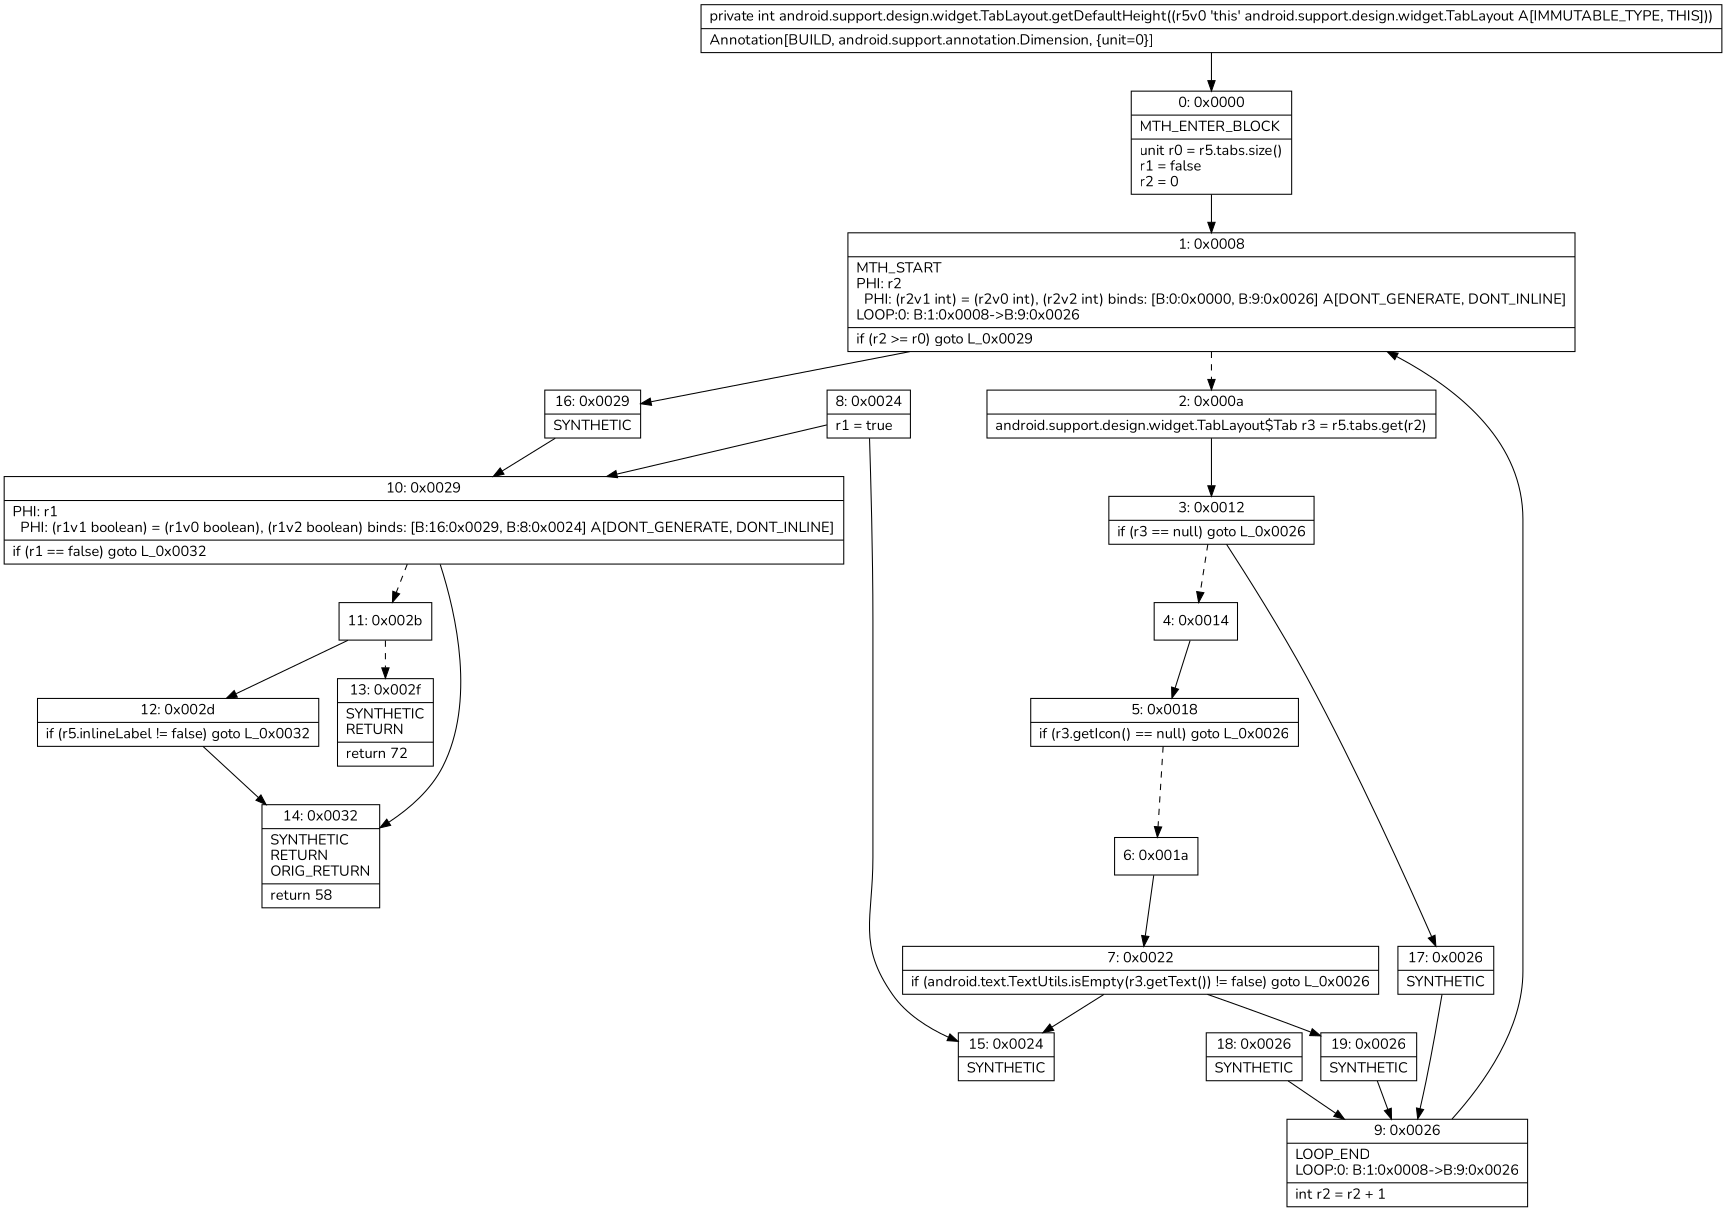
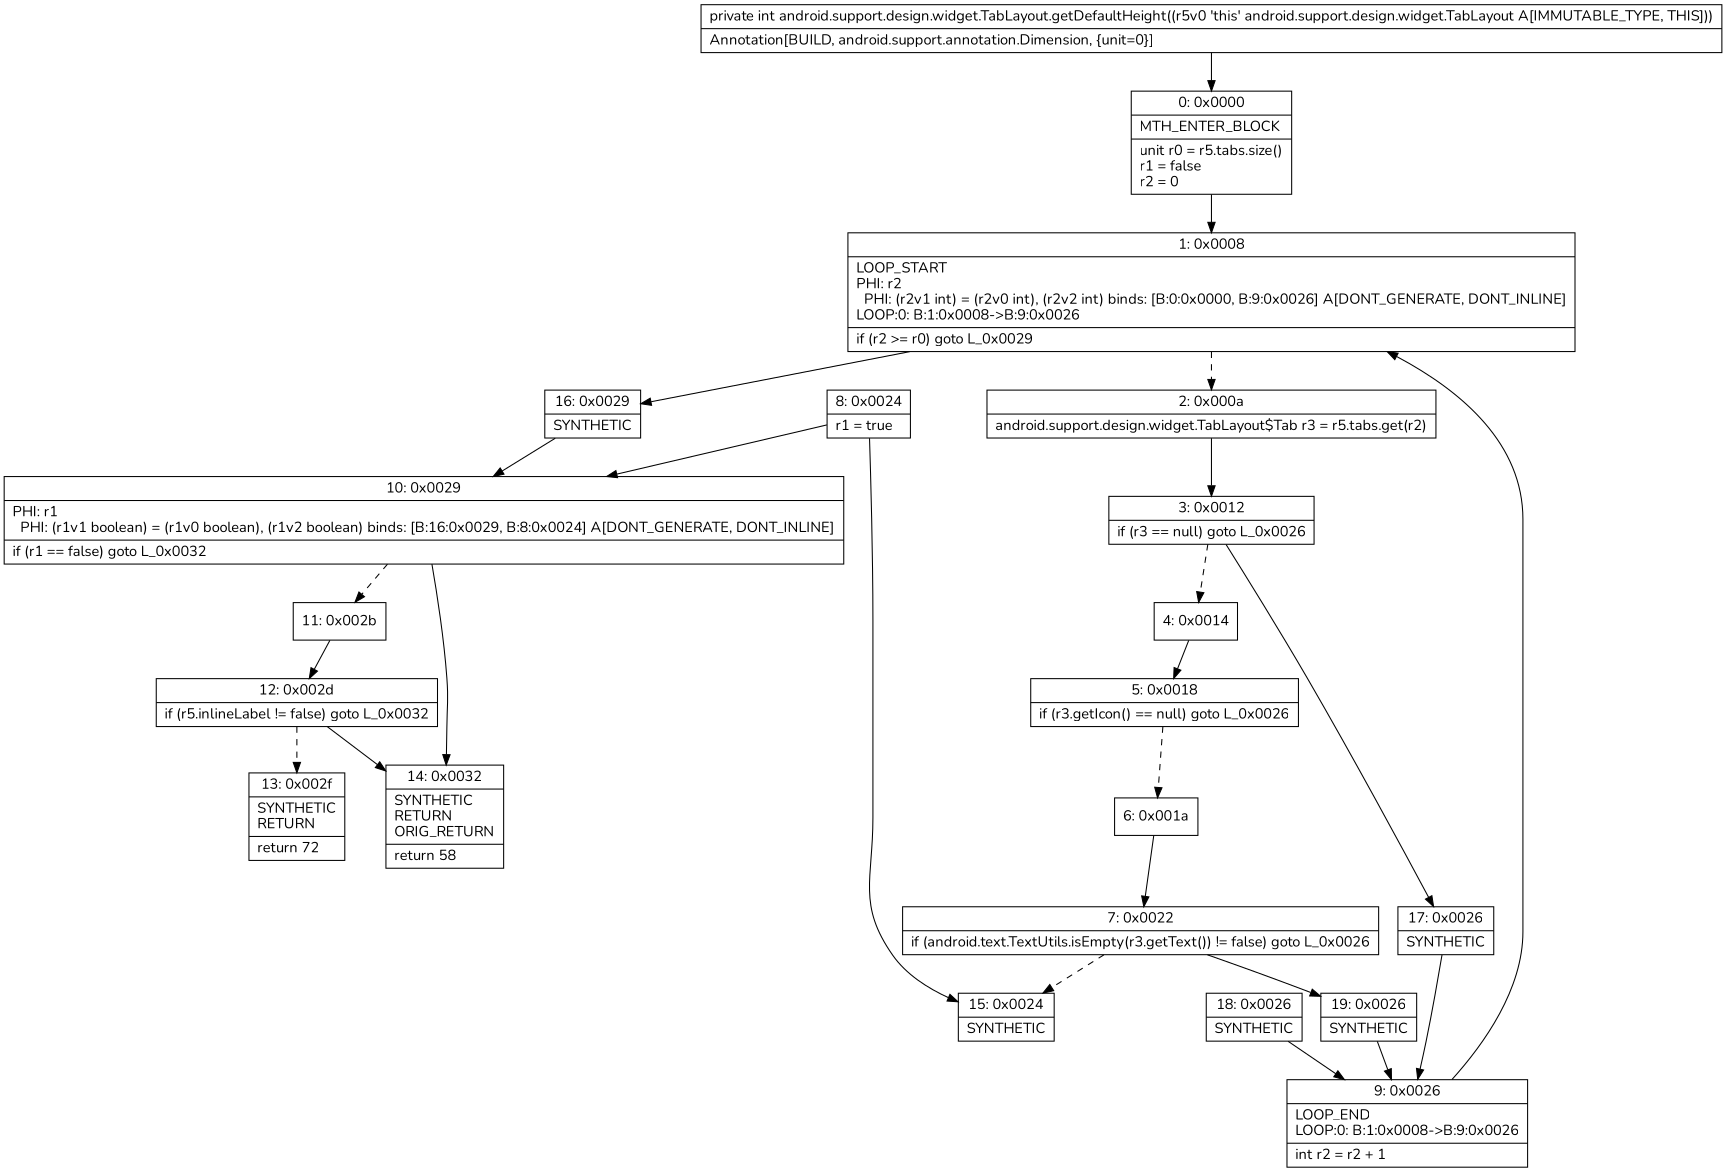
(899, 268) -> (902, 268)
(385, 654) -> (297, 744)
(1078, 1011) -> (1078, 971)
